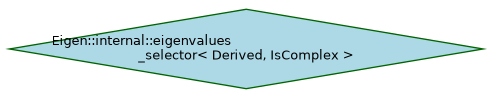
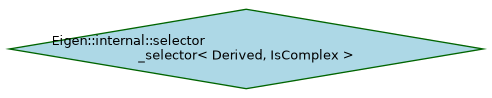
(246, 49) -> (246, 49)
